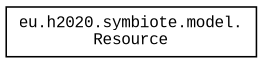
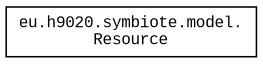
(131, 32) -> (131, 32)
